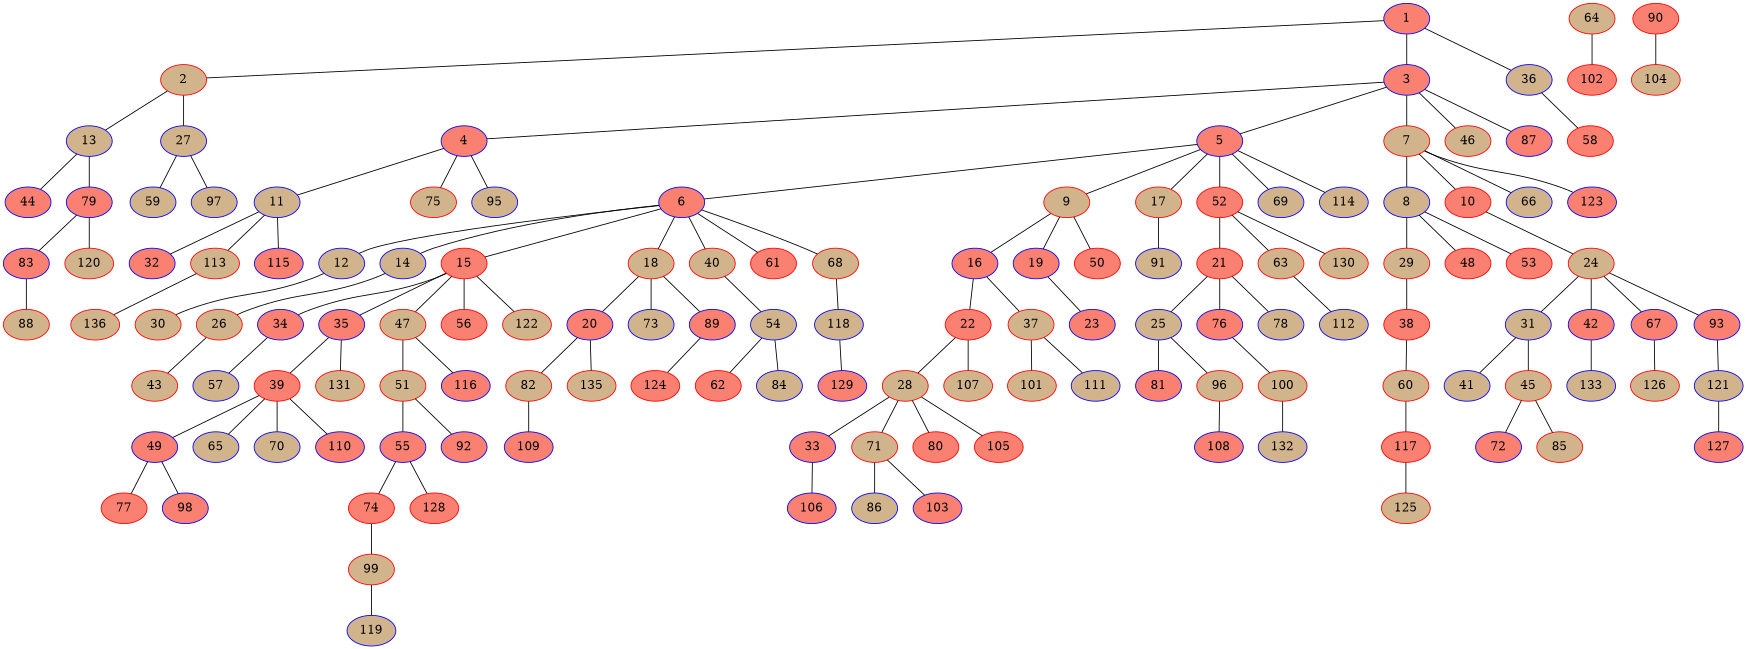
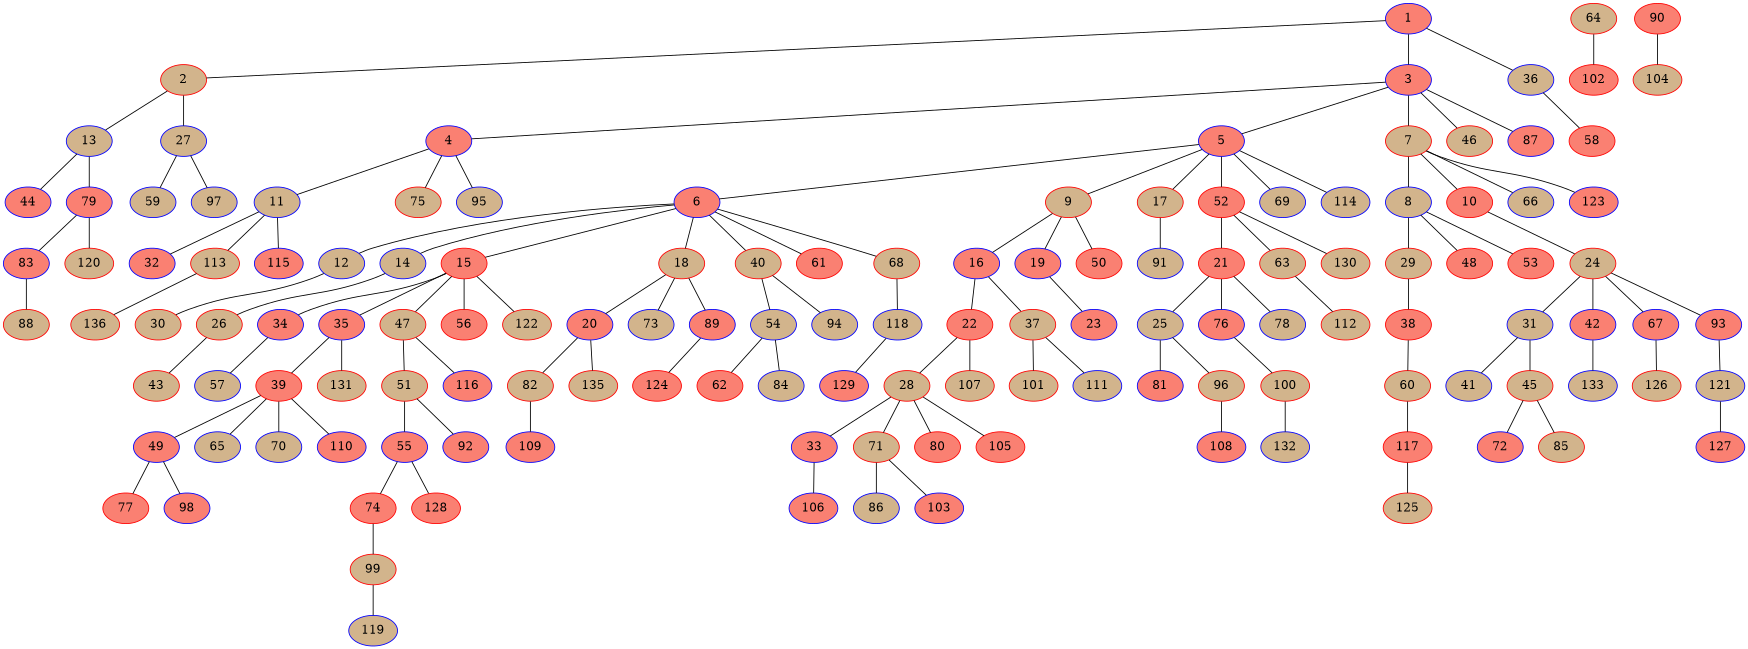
none -> (835, 325)
(1344, 325) -> (1346, 325)
